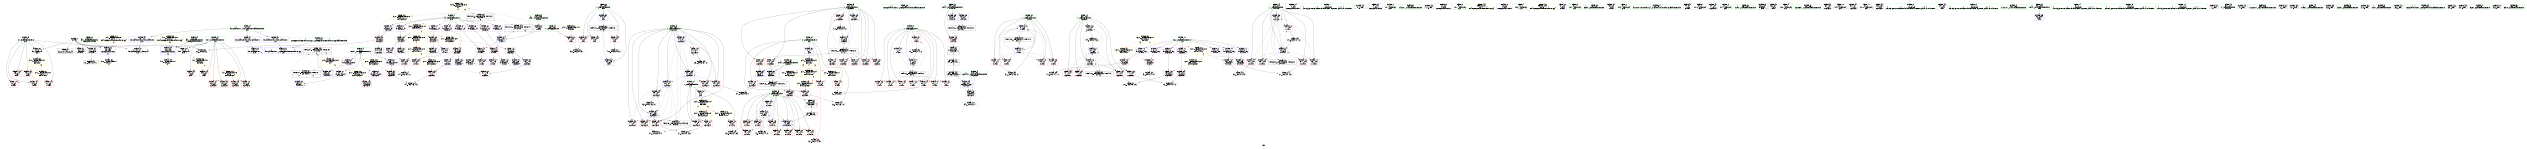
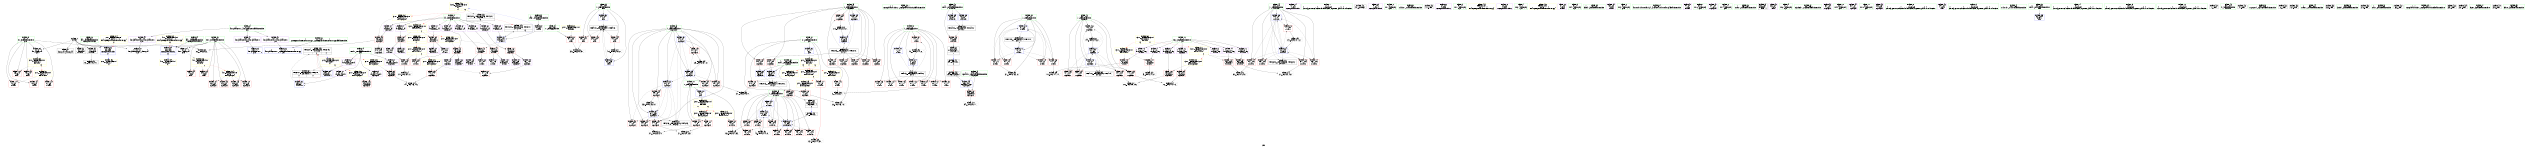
(1360, 7) -> (1360, 7)
(392, 64) -> (392, 64)
